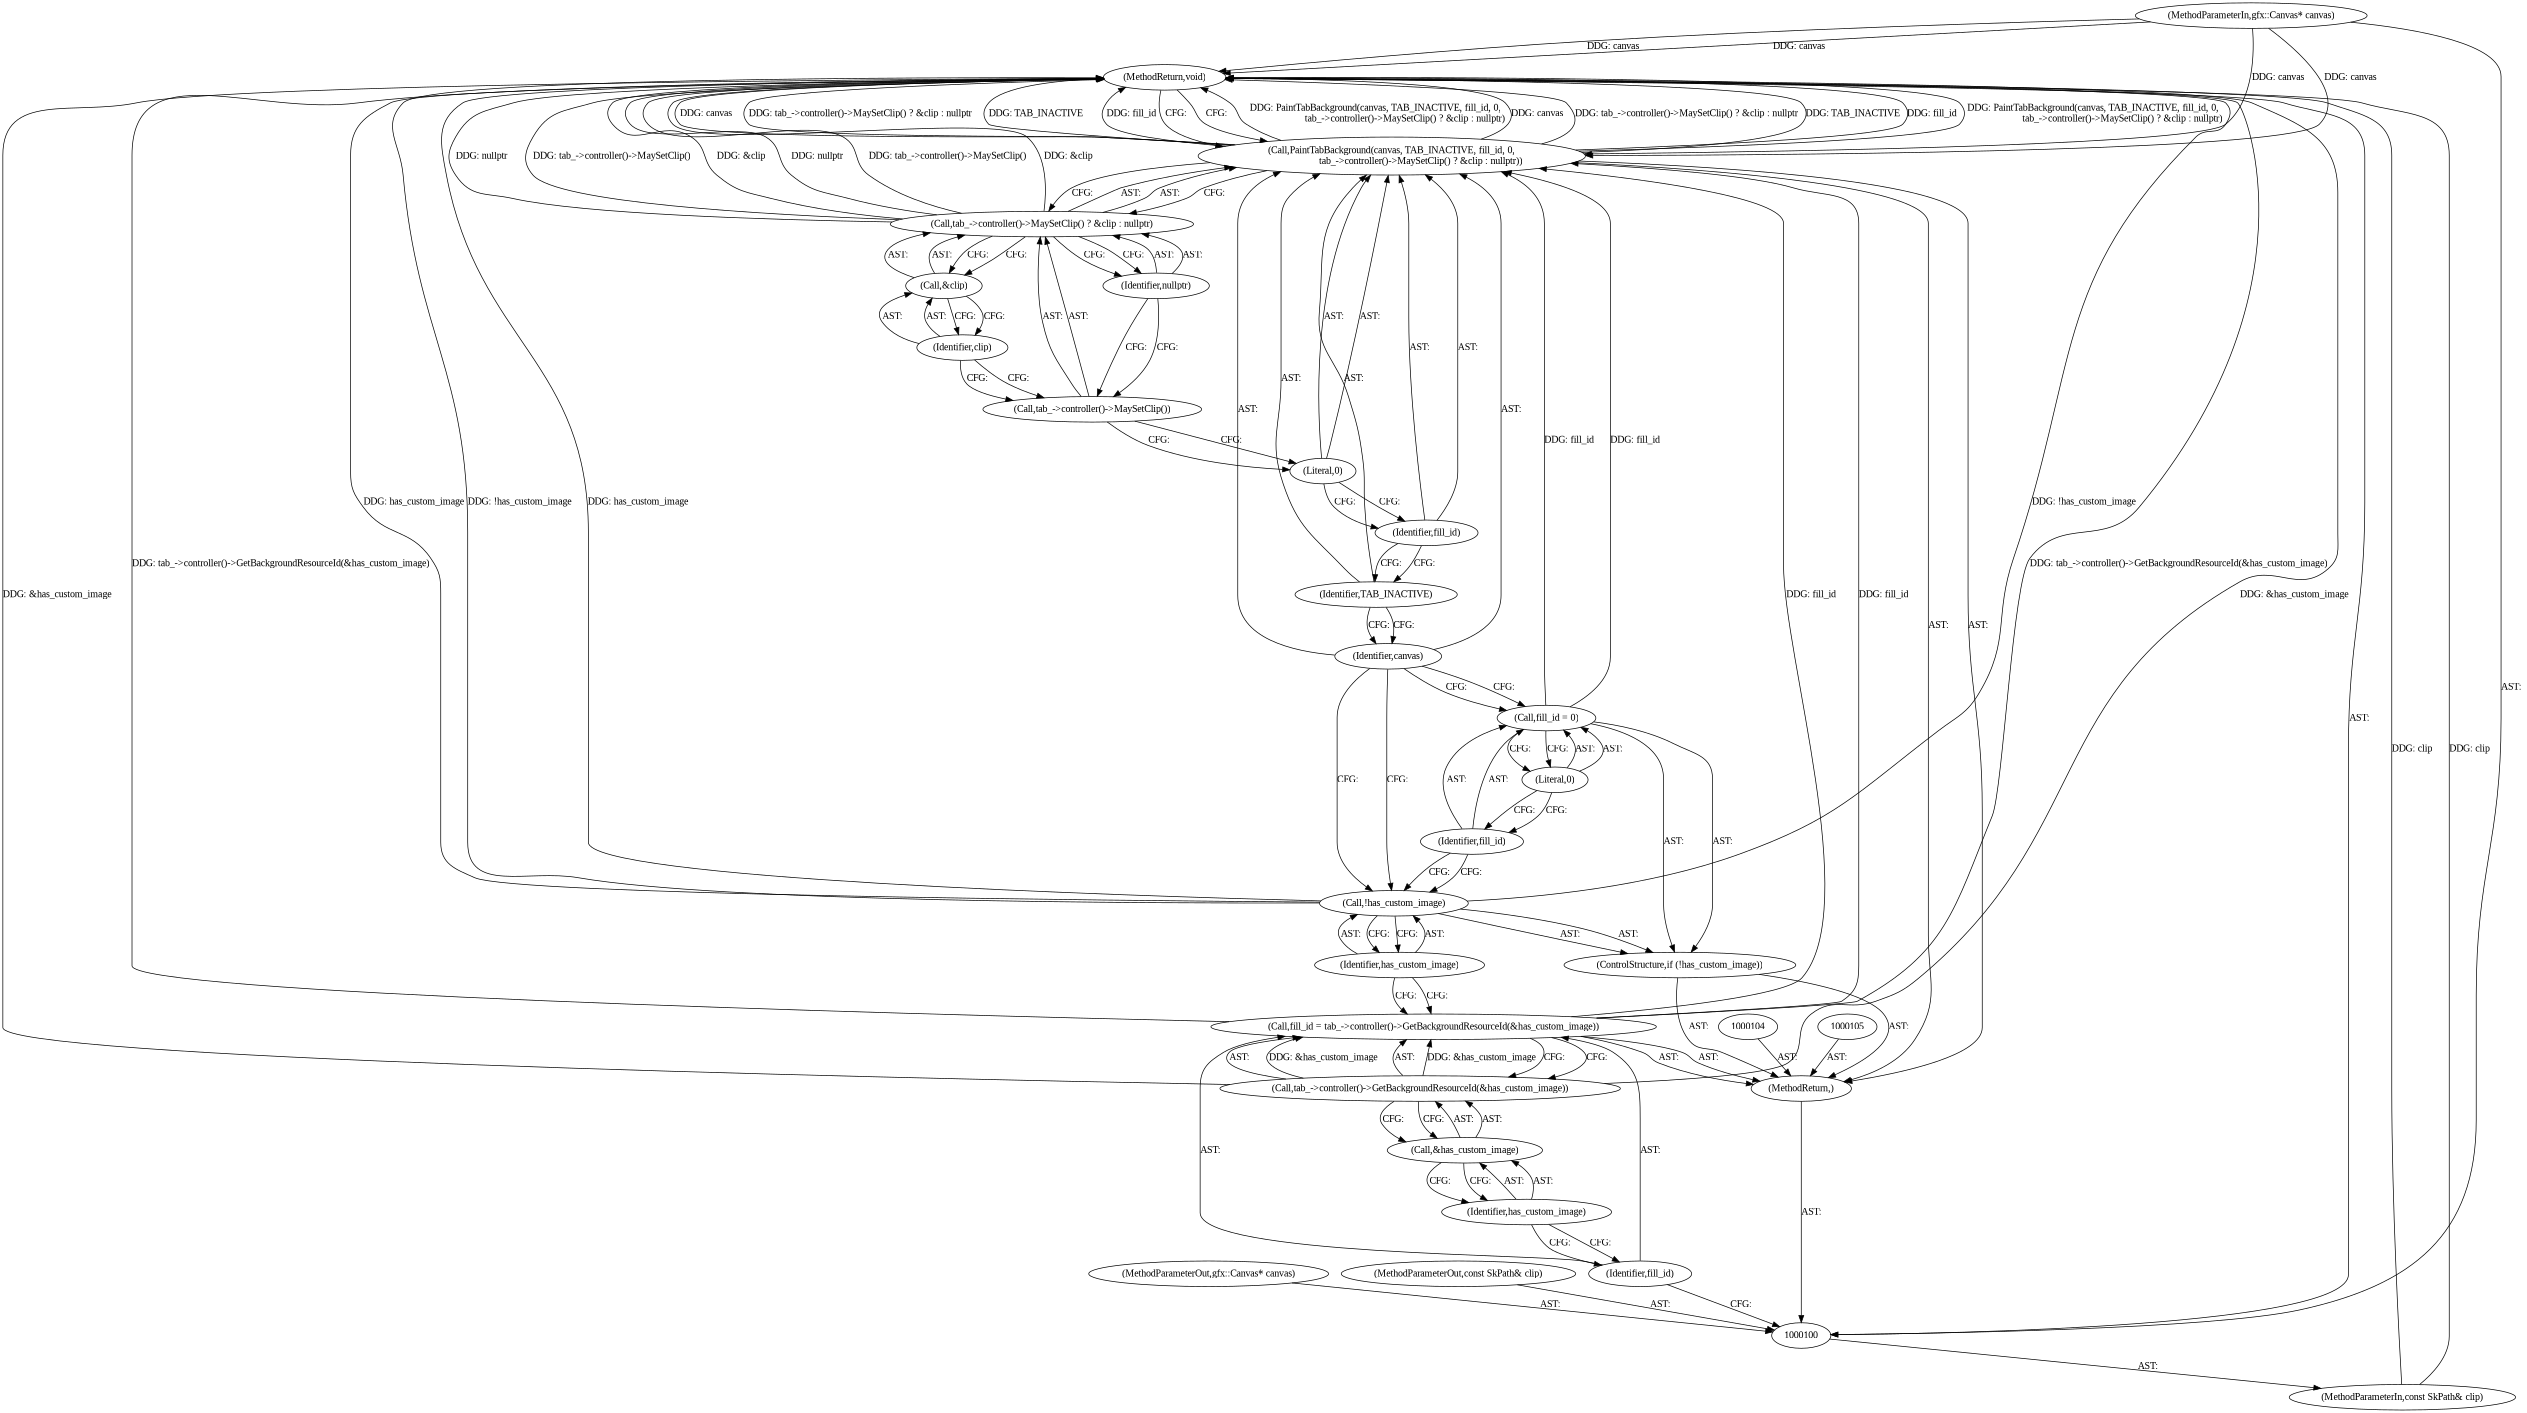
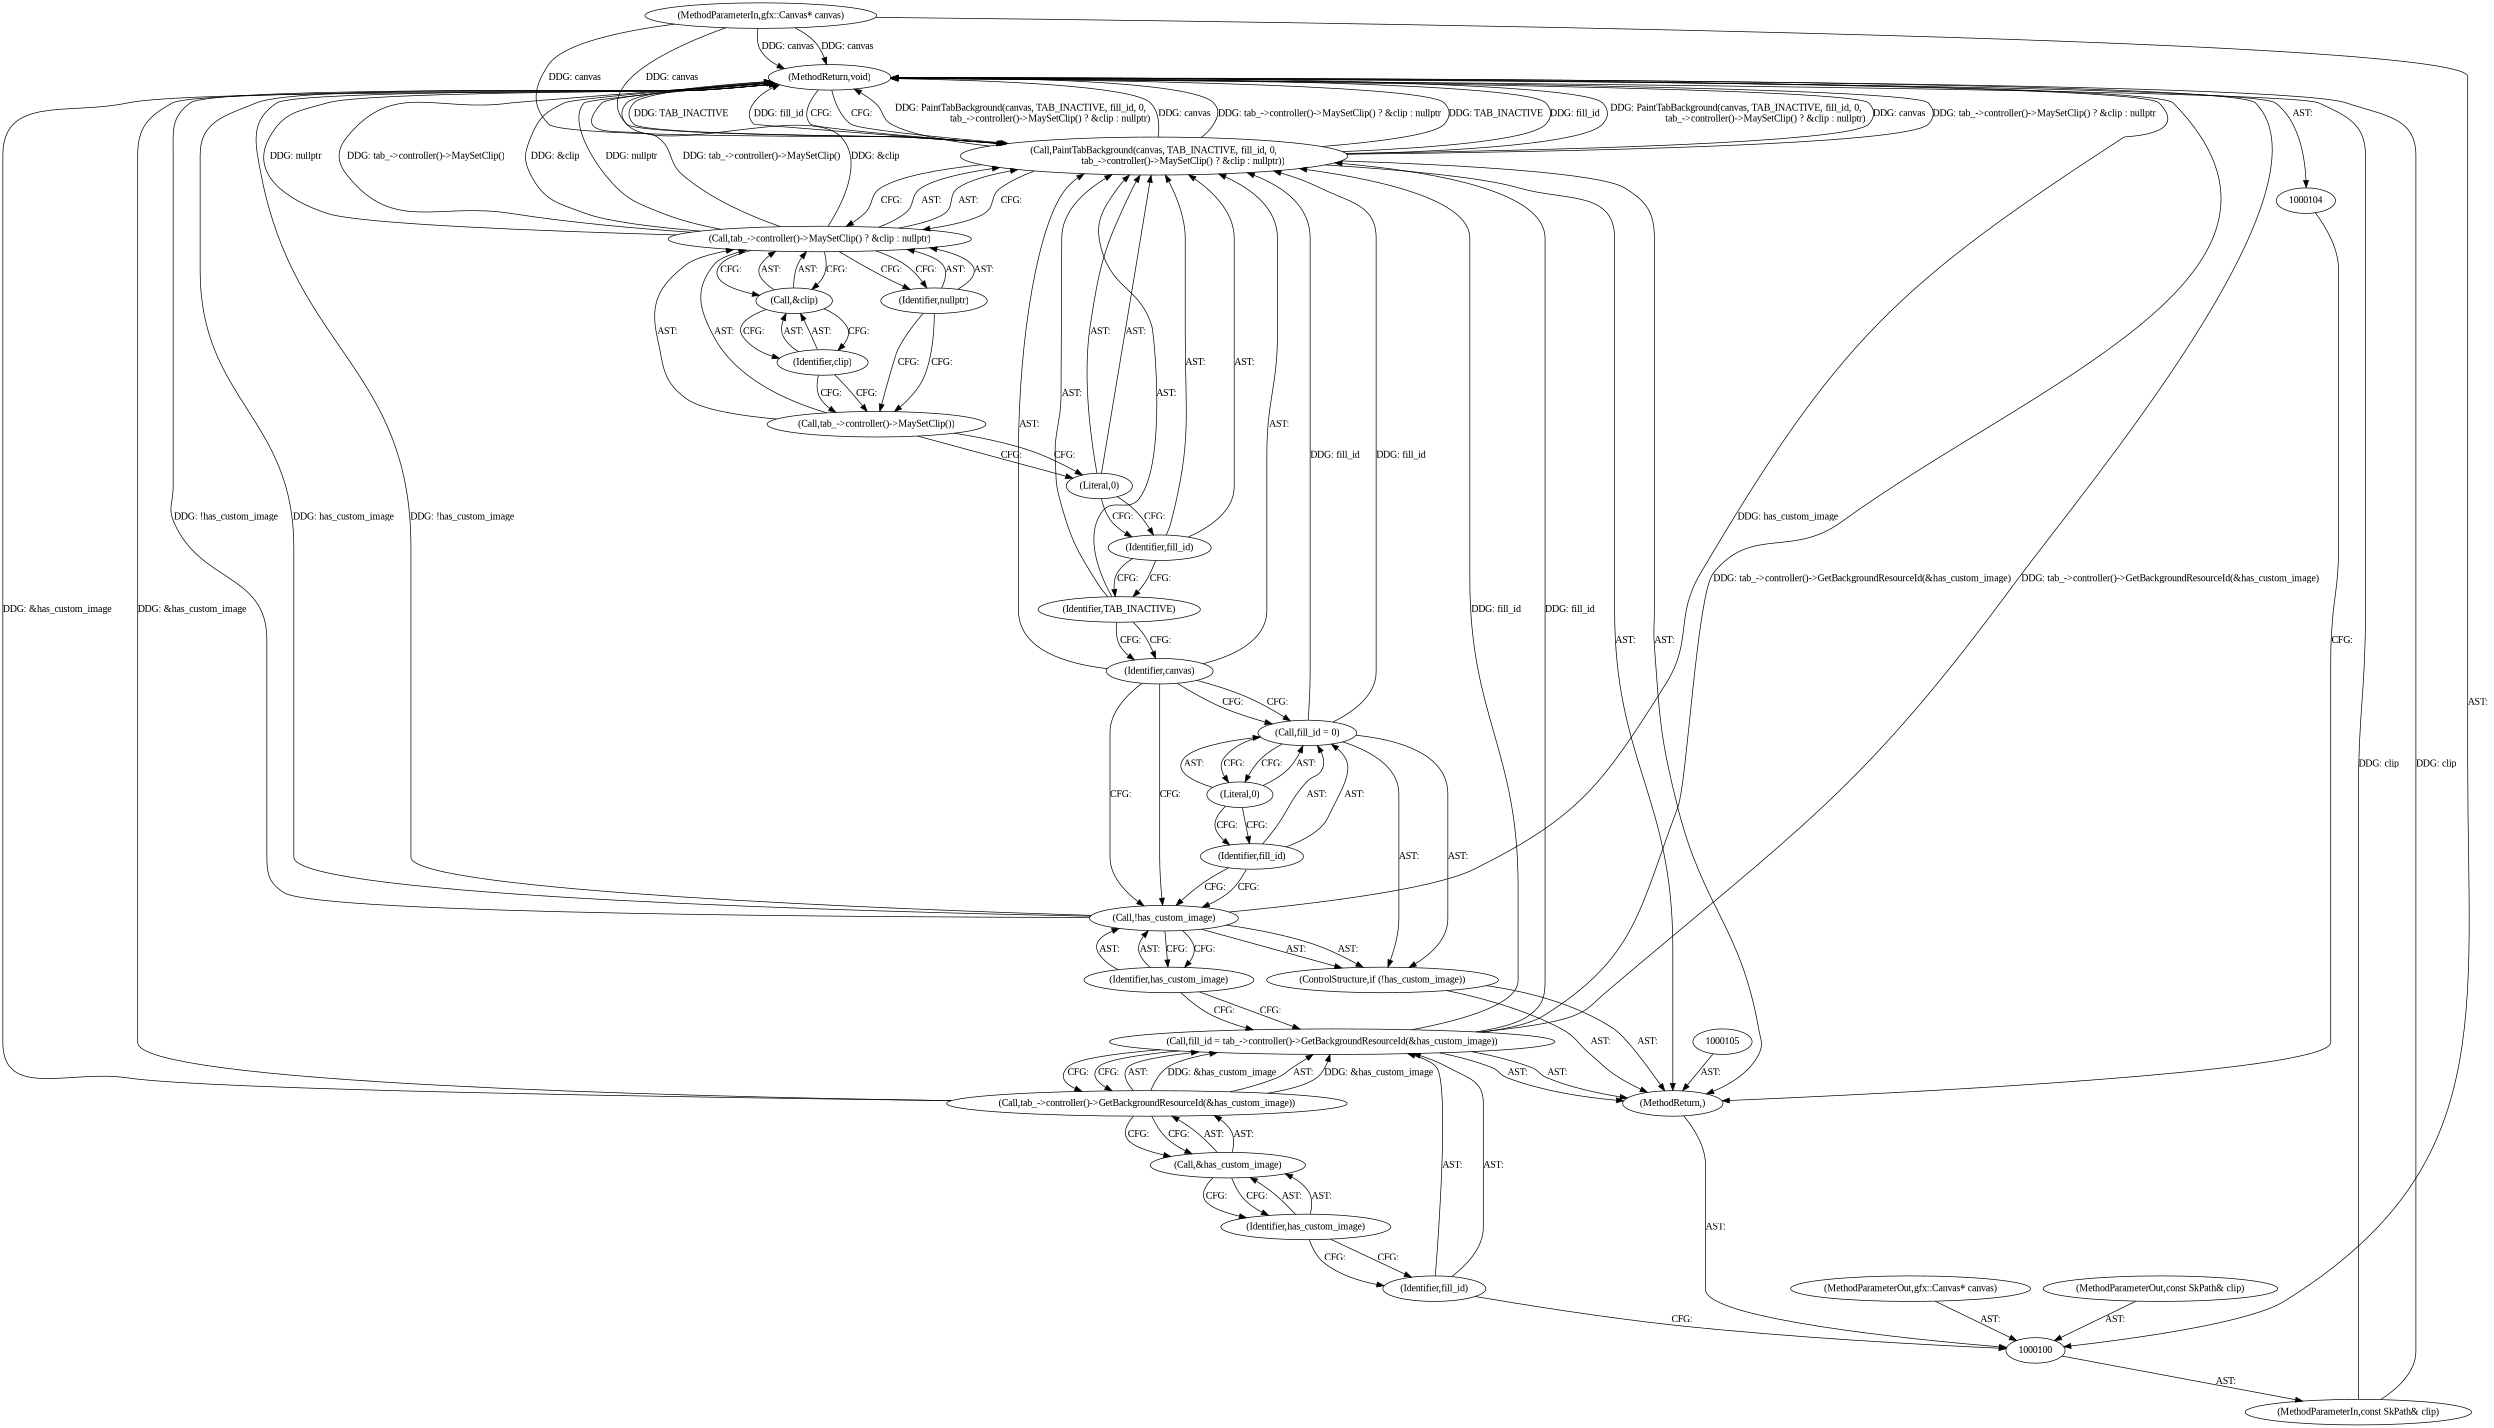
(2365, 393) -> (1626, 82)
(1789, 1058) -> (2344, 640)
